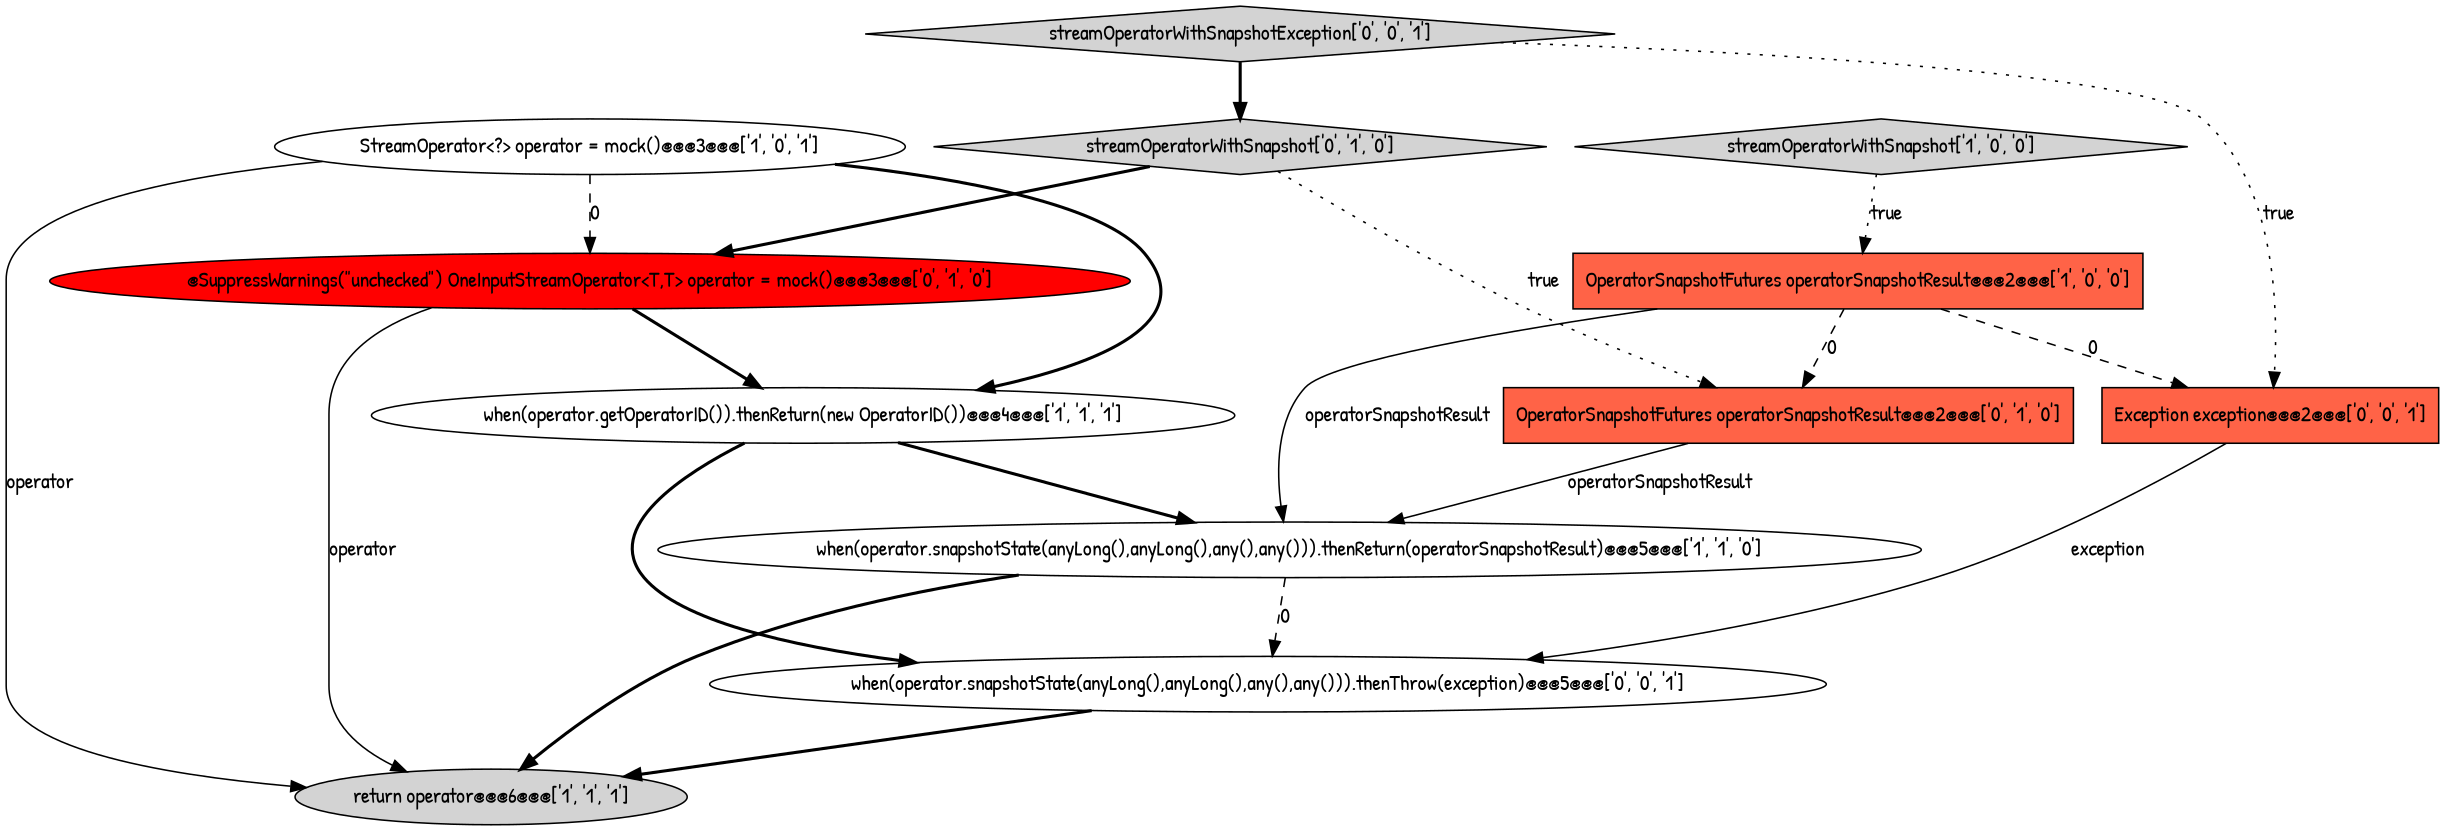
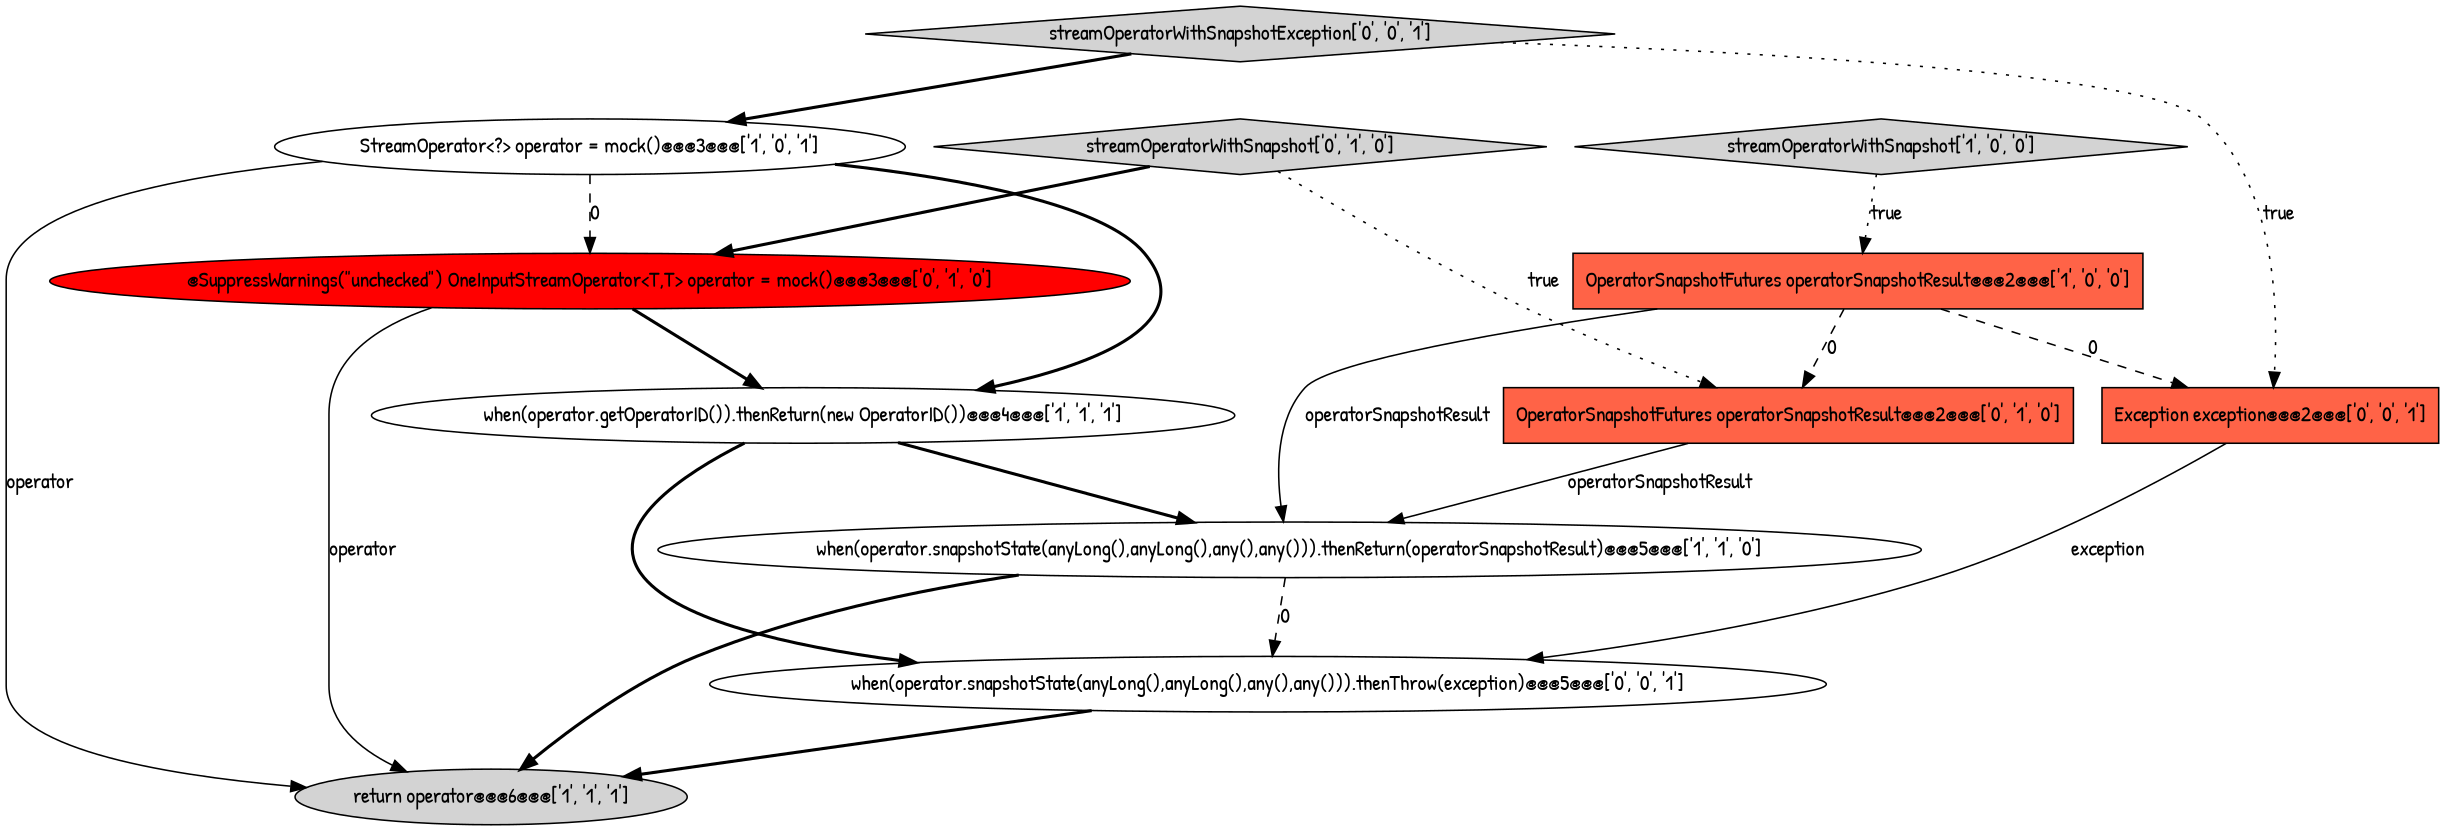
(1240, 83) -> (938, 86)
